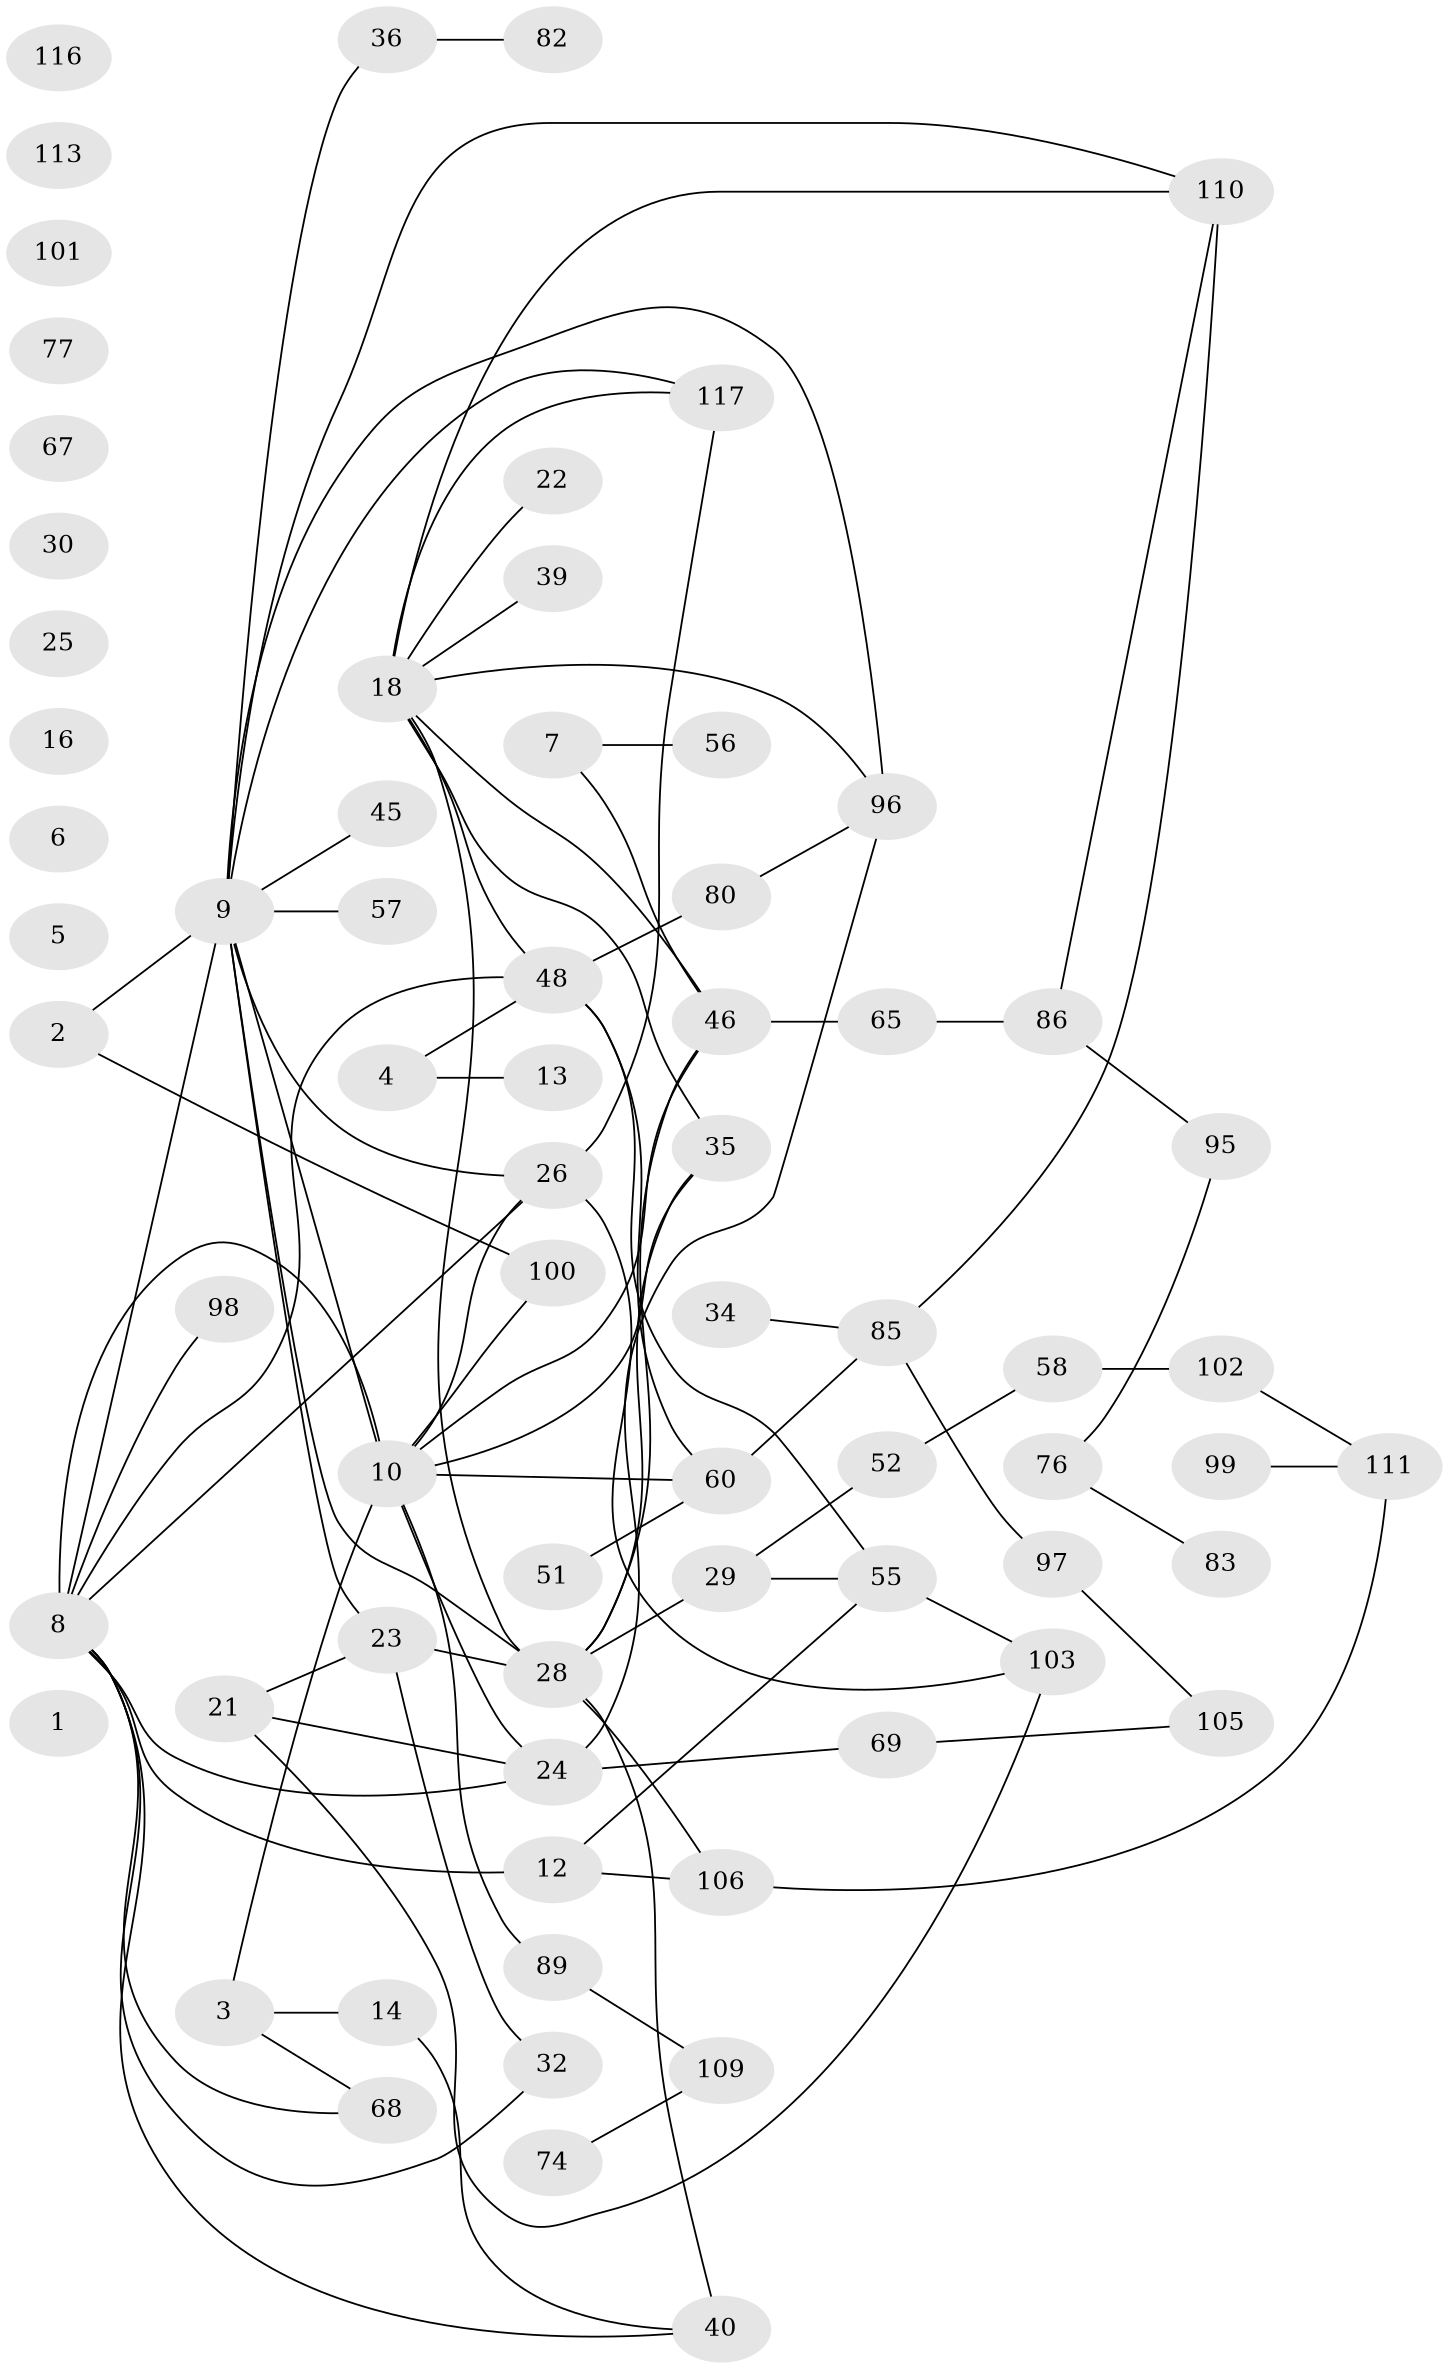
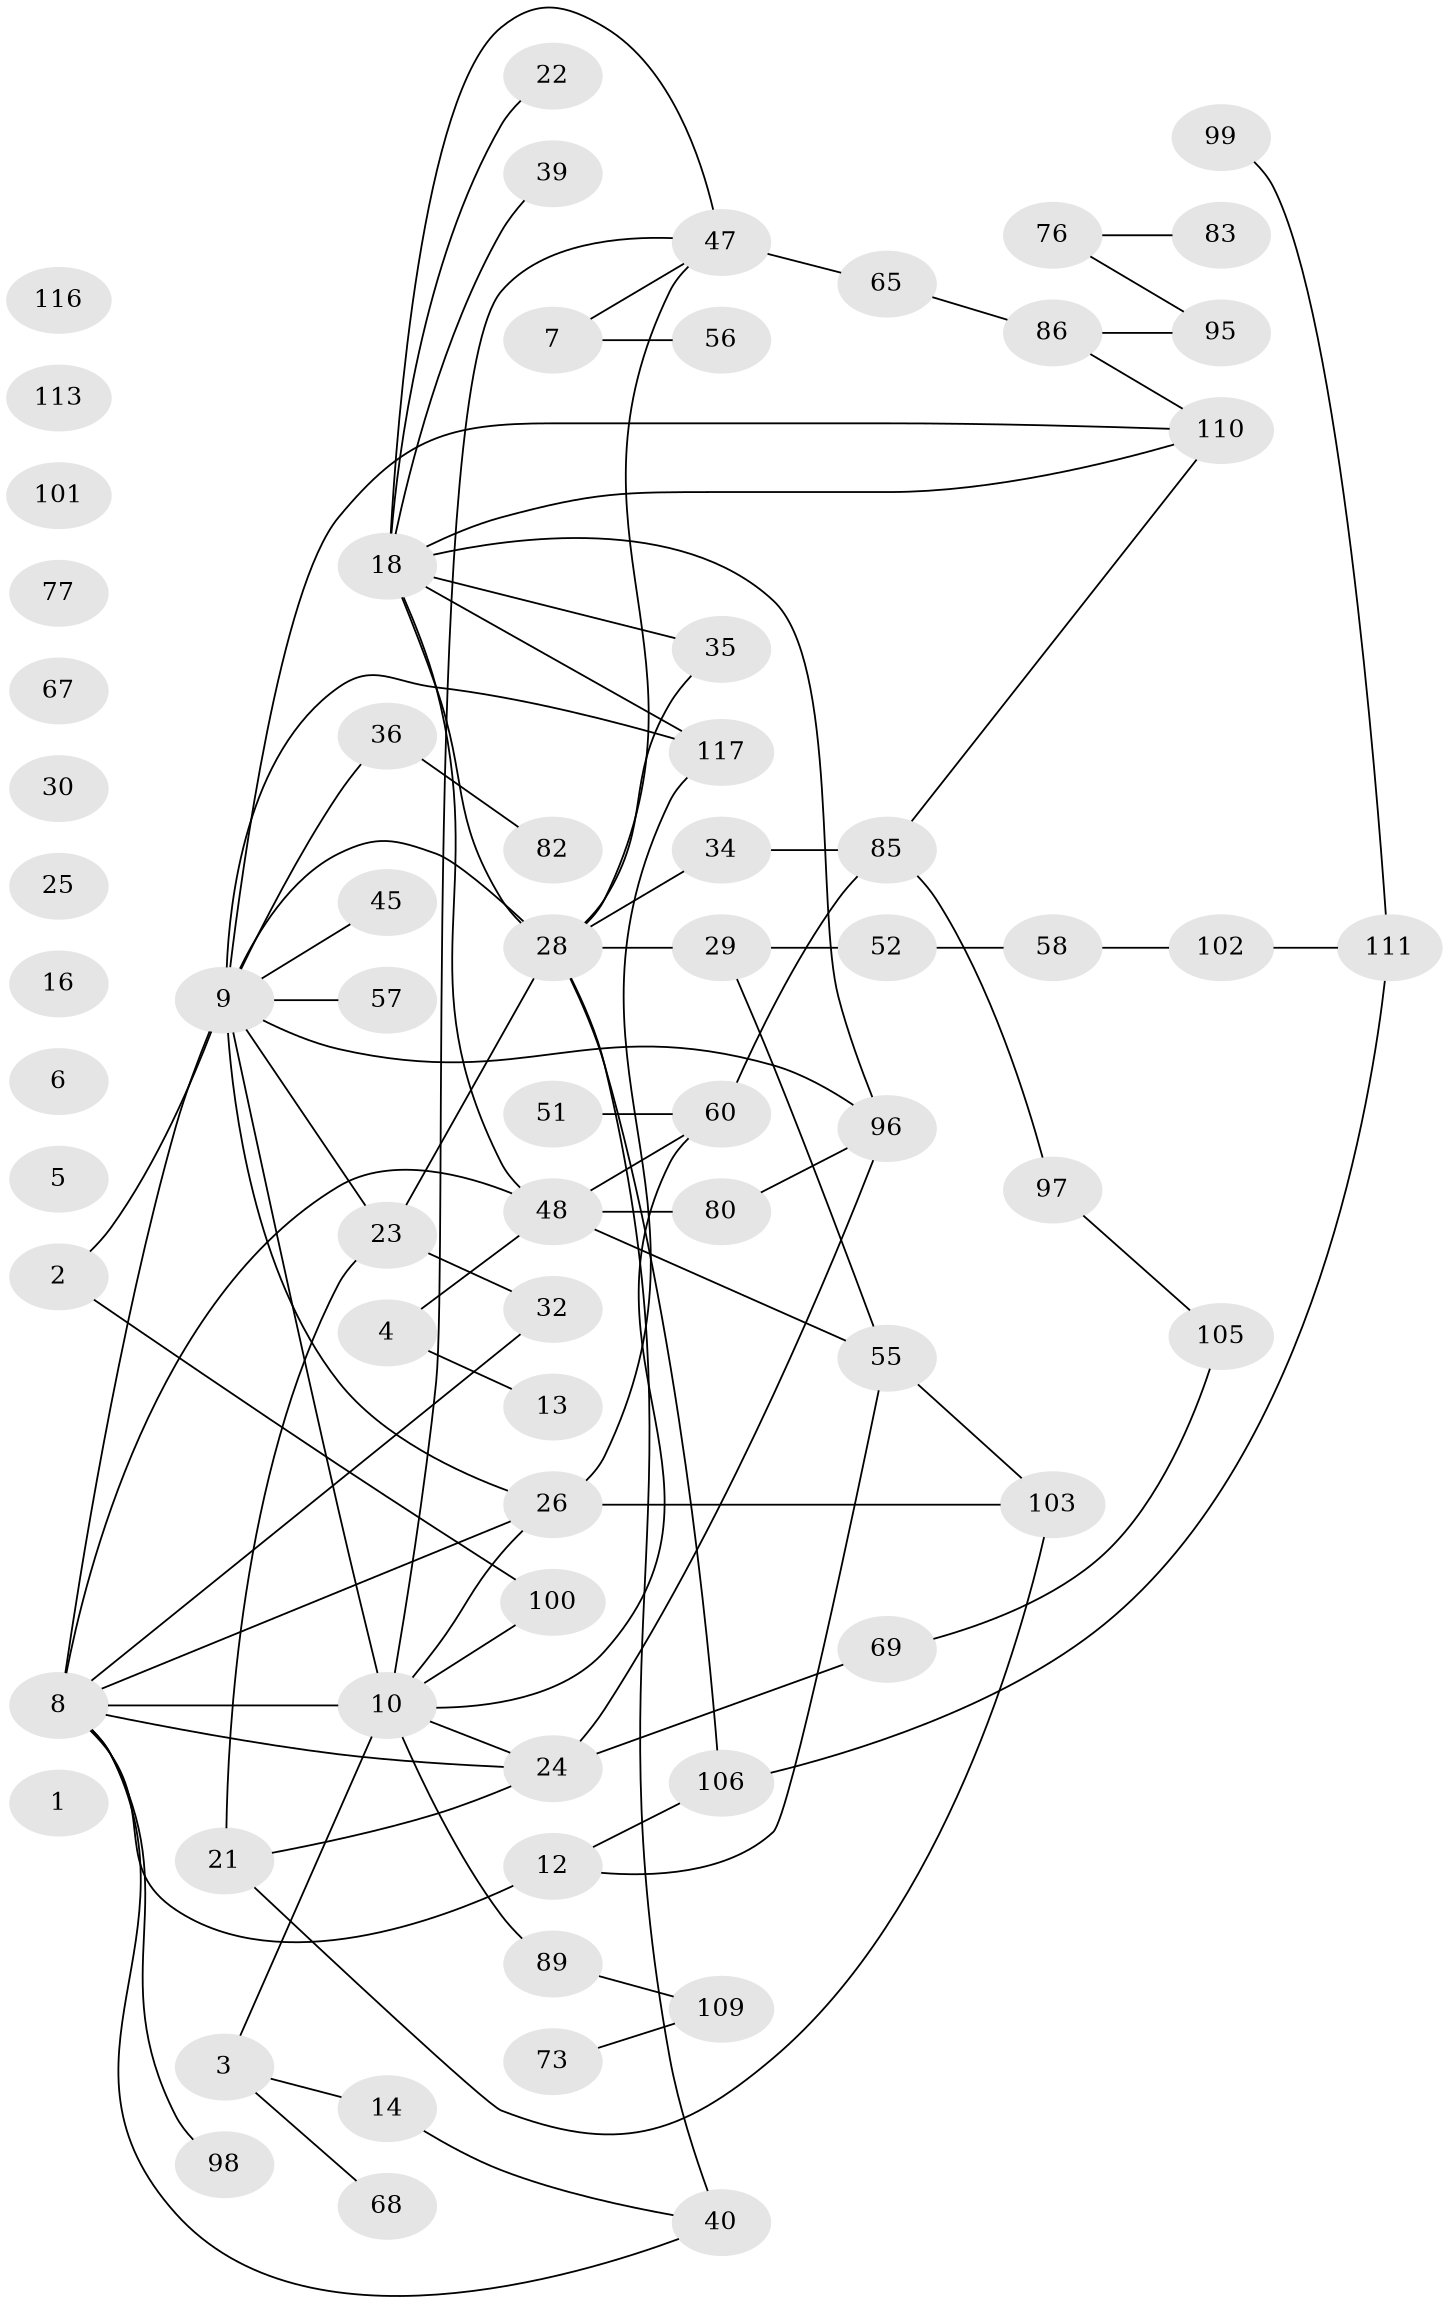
none -> (649, 892)
(722, 1022) -> (722, 242)
(616, 1367) -> none
(138, 2003) -> none
(553, 2163) -> (553, 2062)
